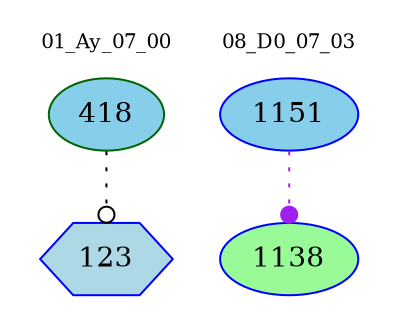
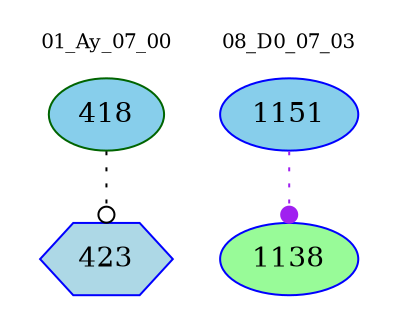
(106, 259) -> (106, 259)
